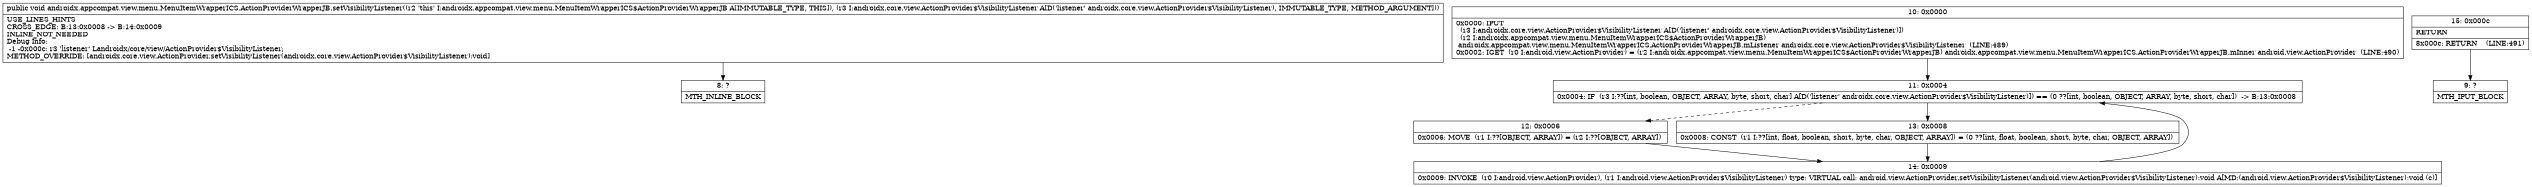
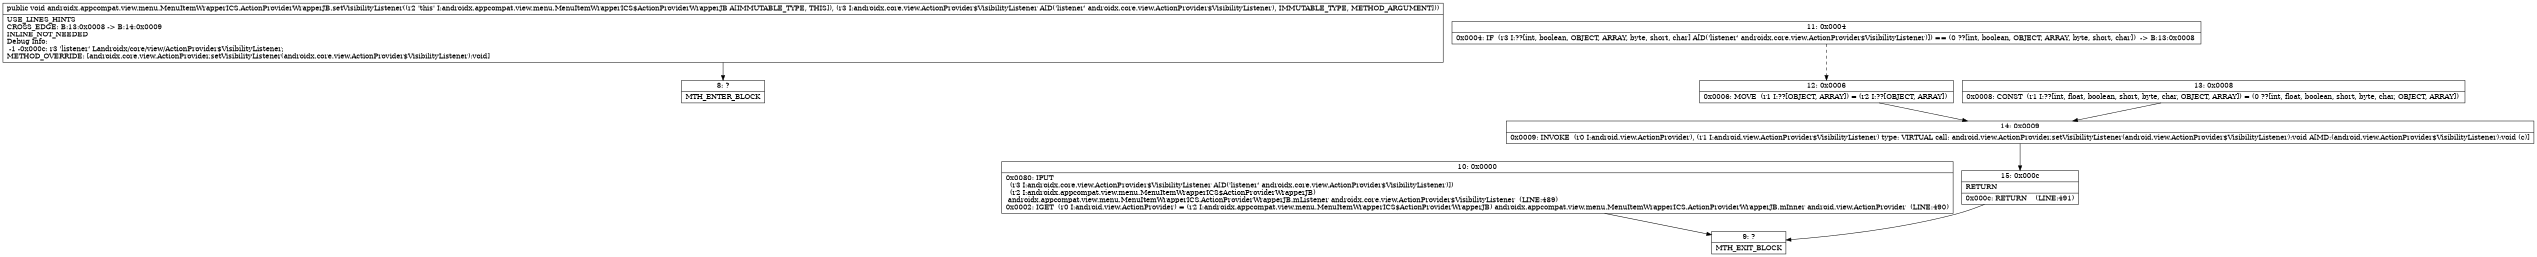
(1482, 23) -> (1032, 178)
(2470, 44) -> (2020, 198)
(1928, 67) -> (1656, 224)
(723, 97) -> (723, 97)
(2470, 97) -> (1749, 248)
(1928, 109) -> none
(2188, 135) -> (2020, 155)
